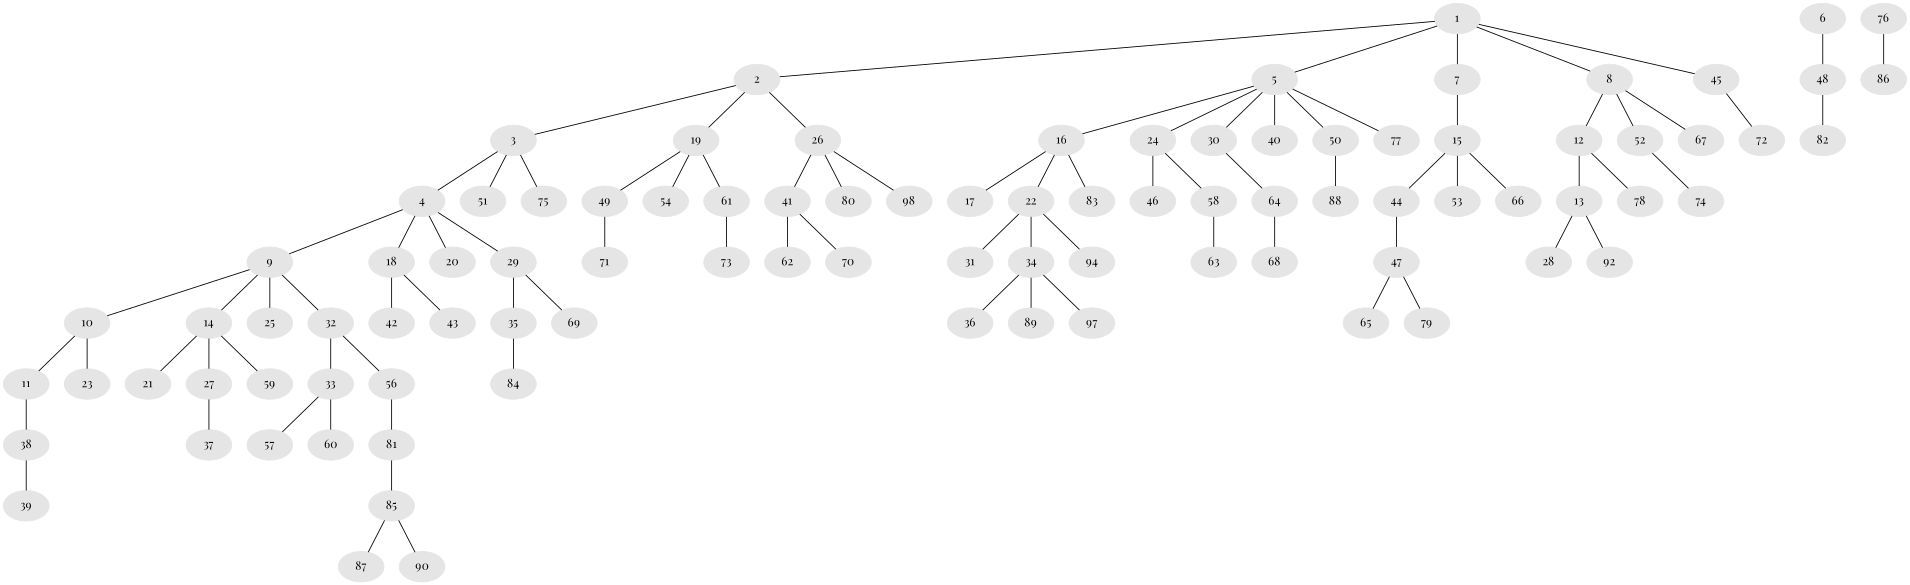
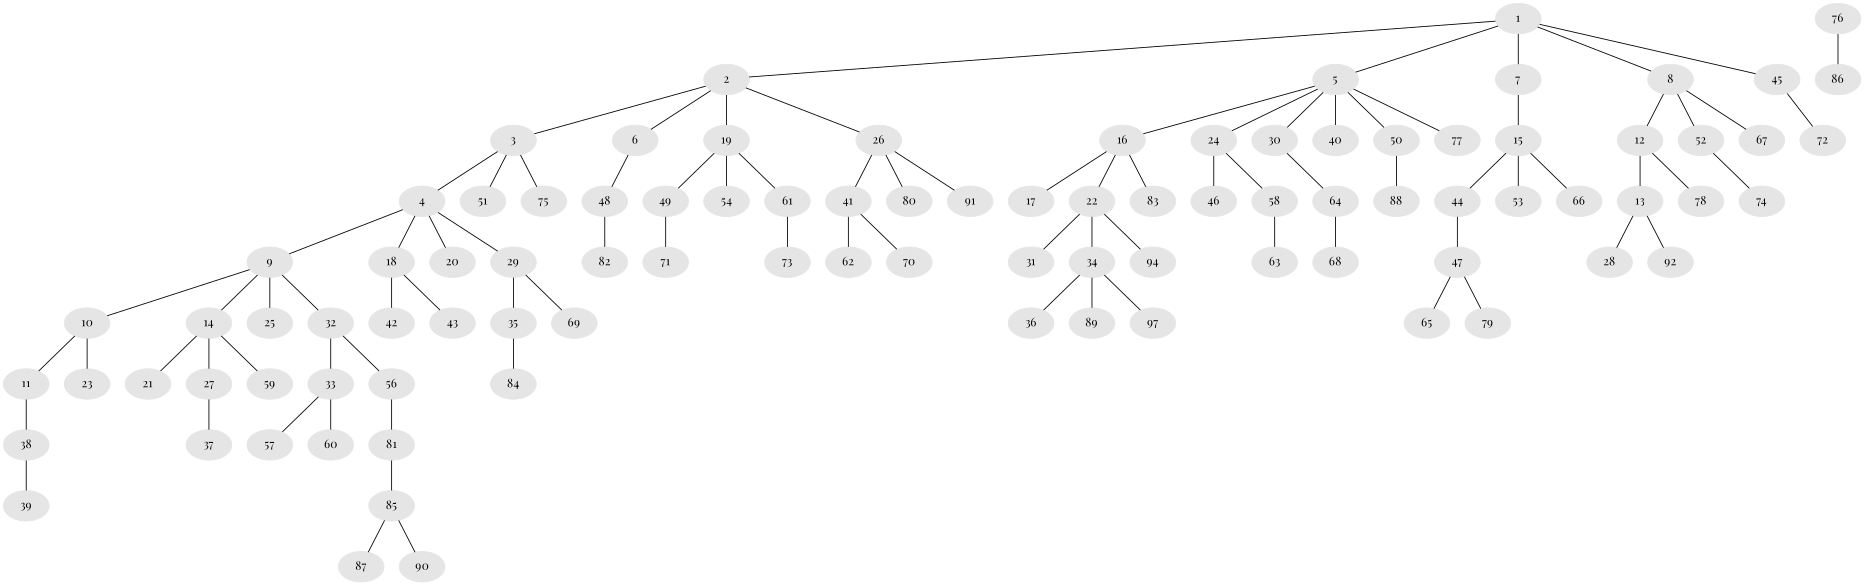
none -> (681, 110)
(909, 201) -> (970, 201)
